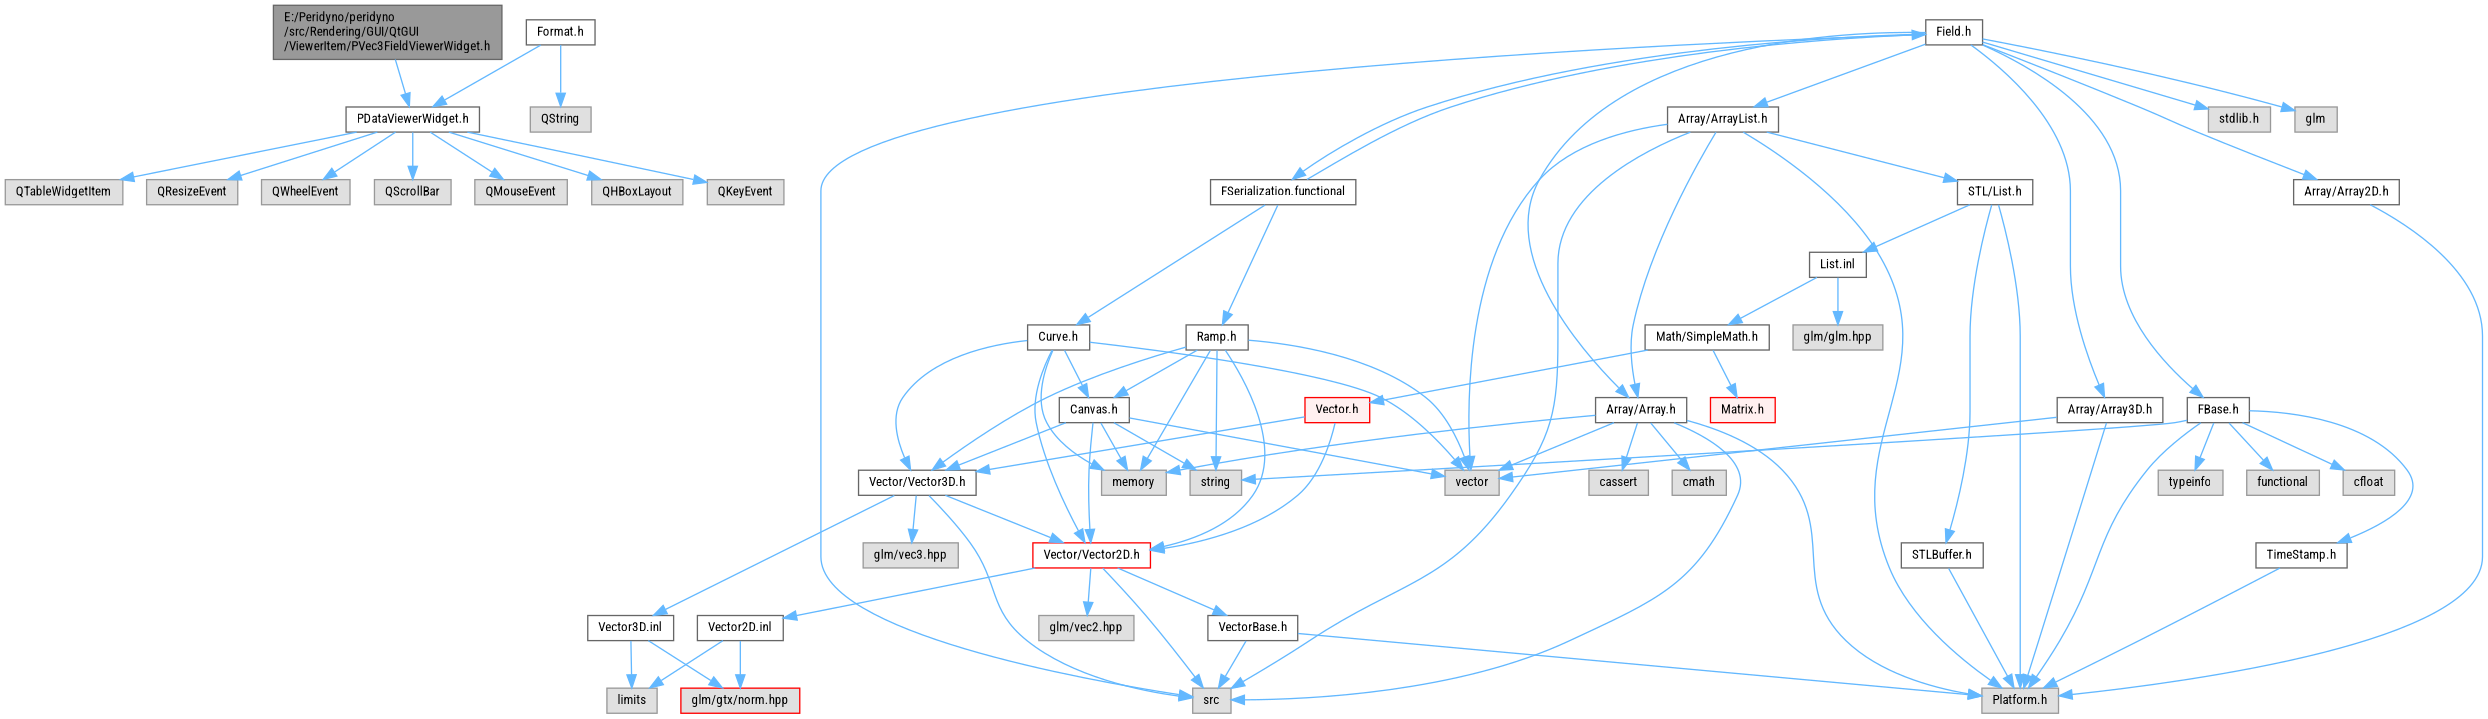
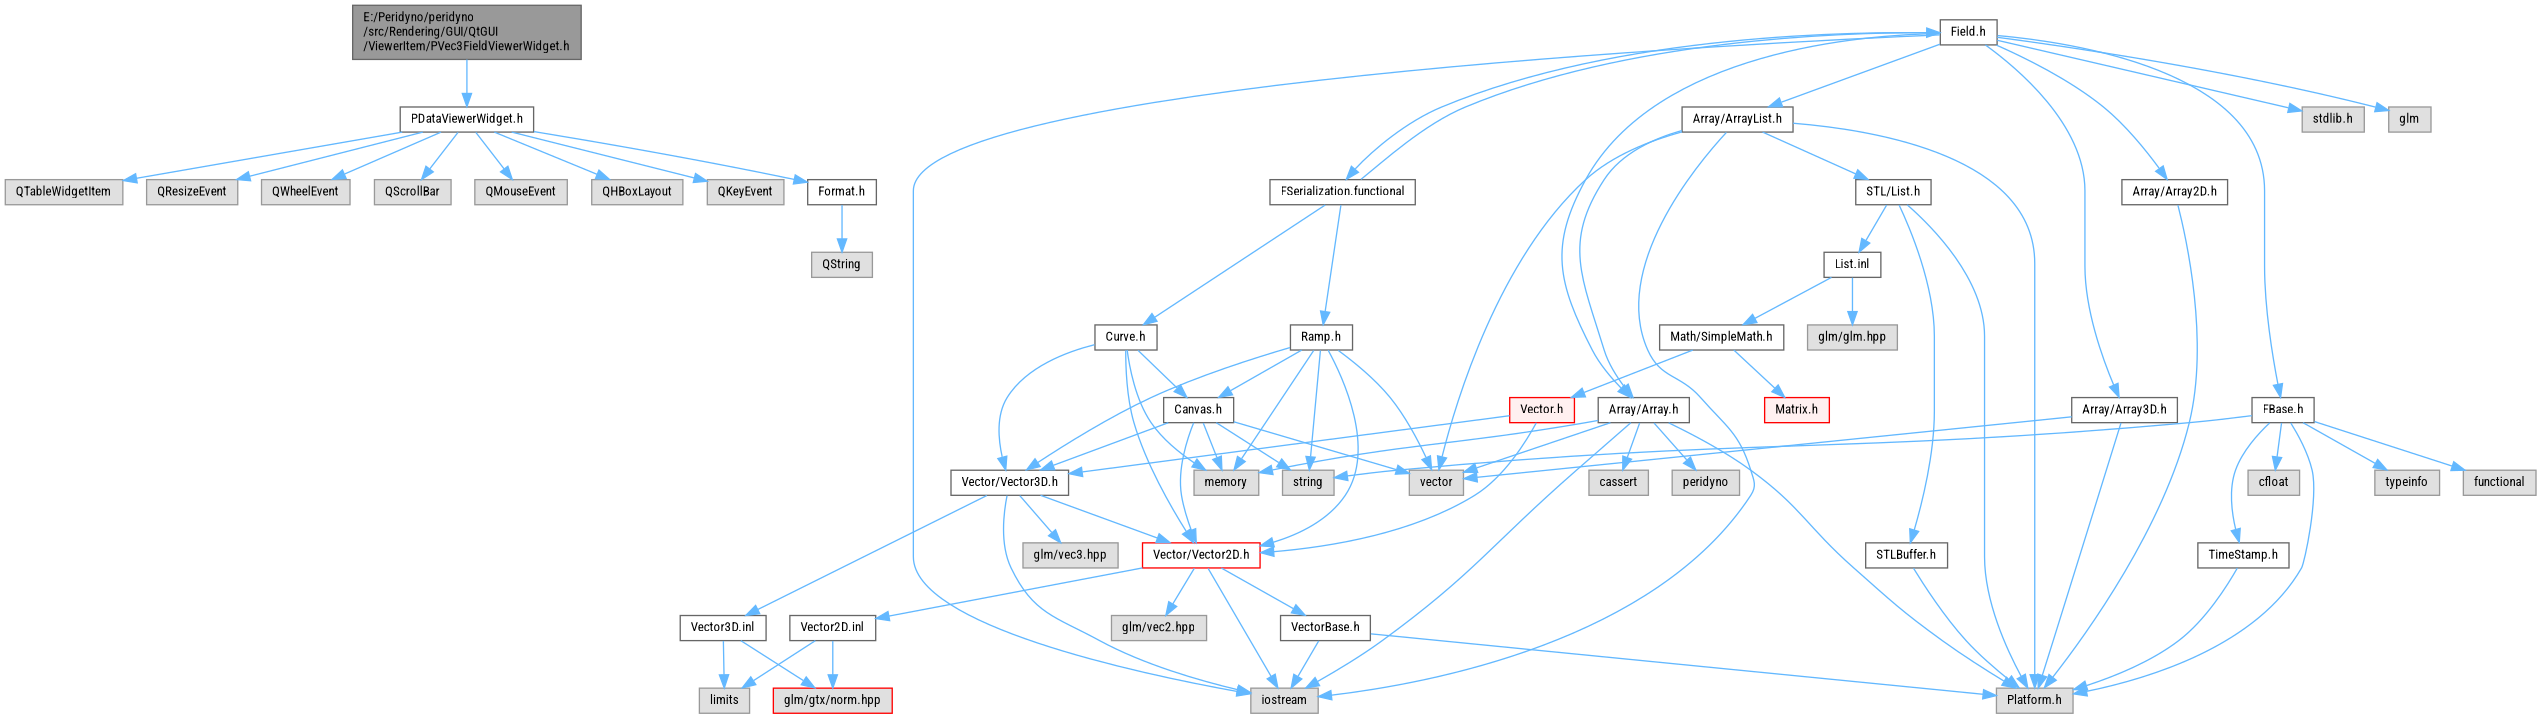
(493, 73) -> (664, 154)
(1285, 371) -> none
(1699, 483) -> (1706, 483)
(1212, 701) -> (1285, 701)
